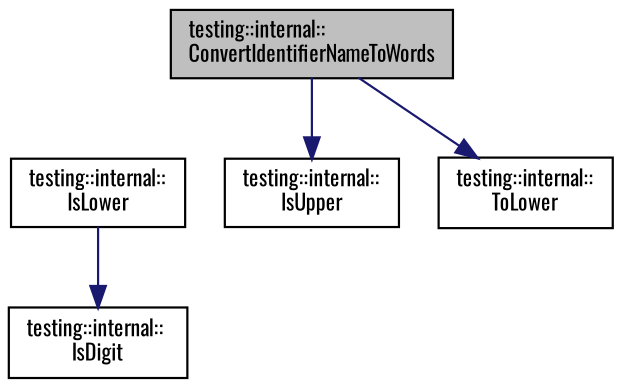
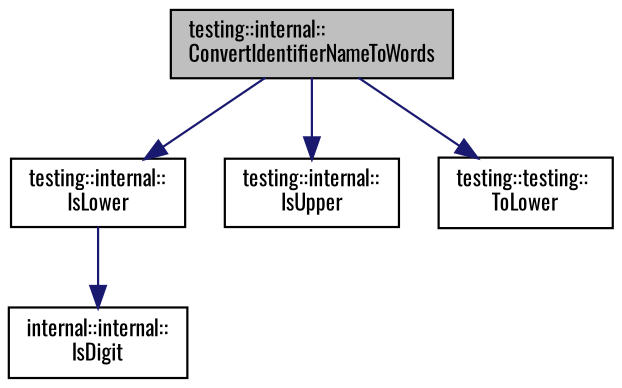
none -> (214, 112)
(526, 193) -> (526, 193)
(98, 343) -> (98, 343)
